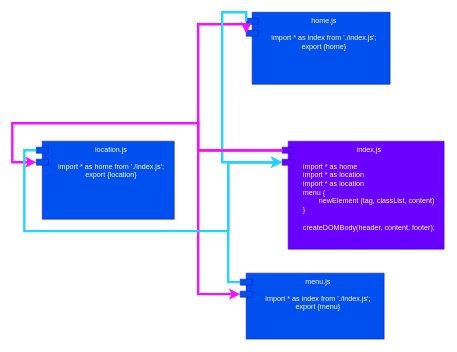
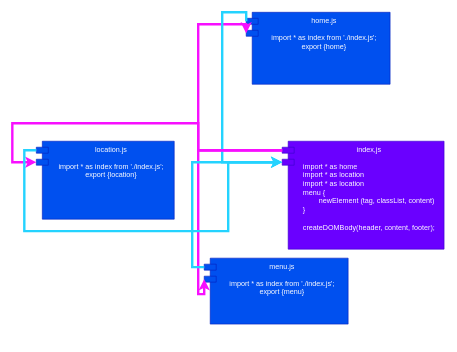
(111, 158) -> (111, 158)
(312, 306) -> (276, 291)
